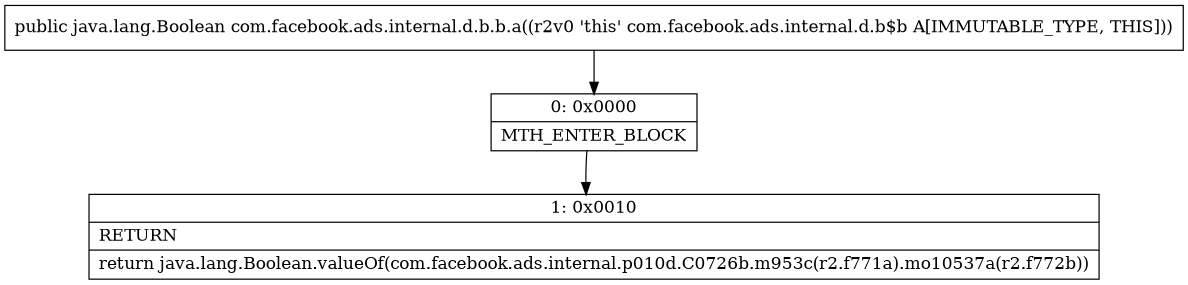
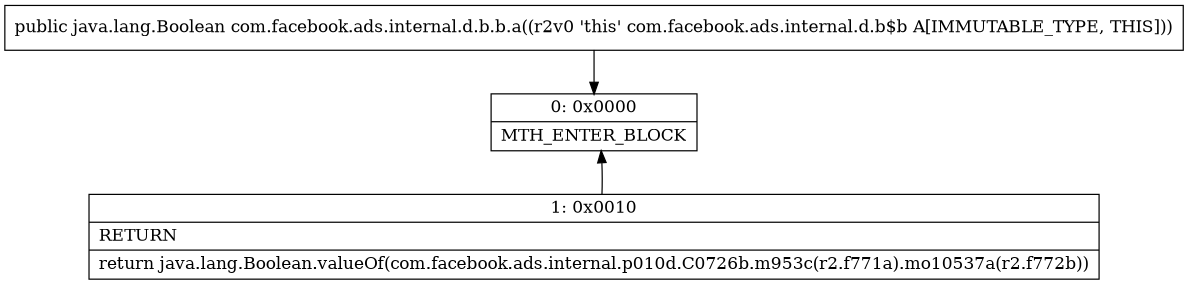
(586, 167) -> (602, 179)
